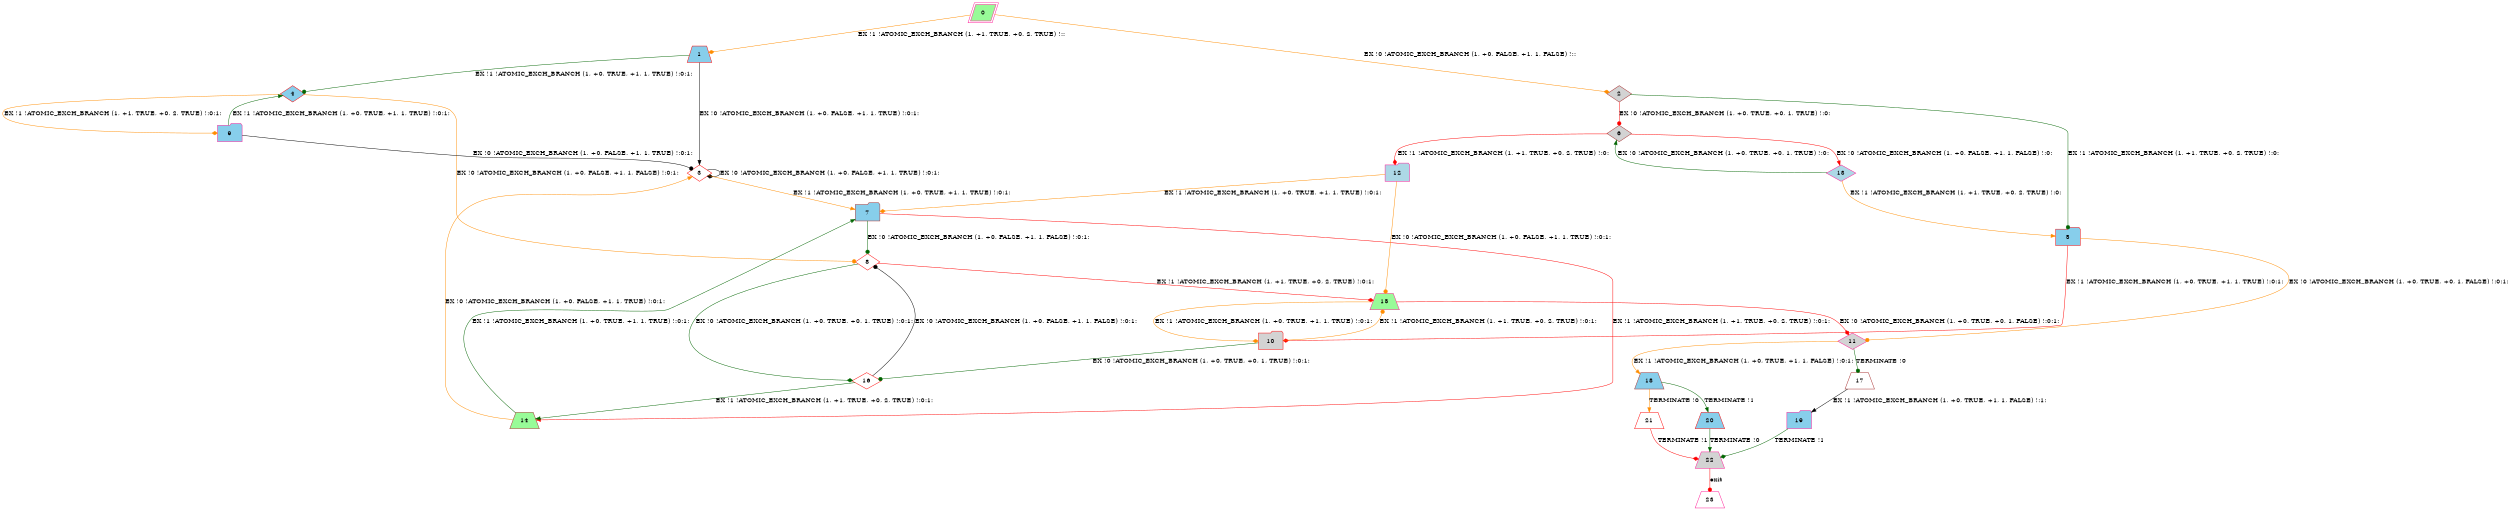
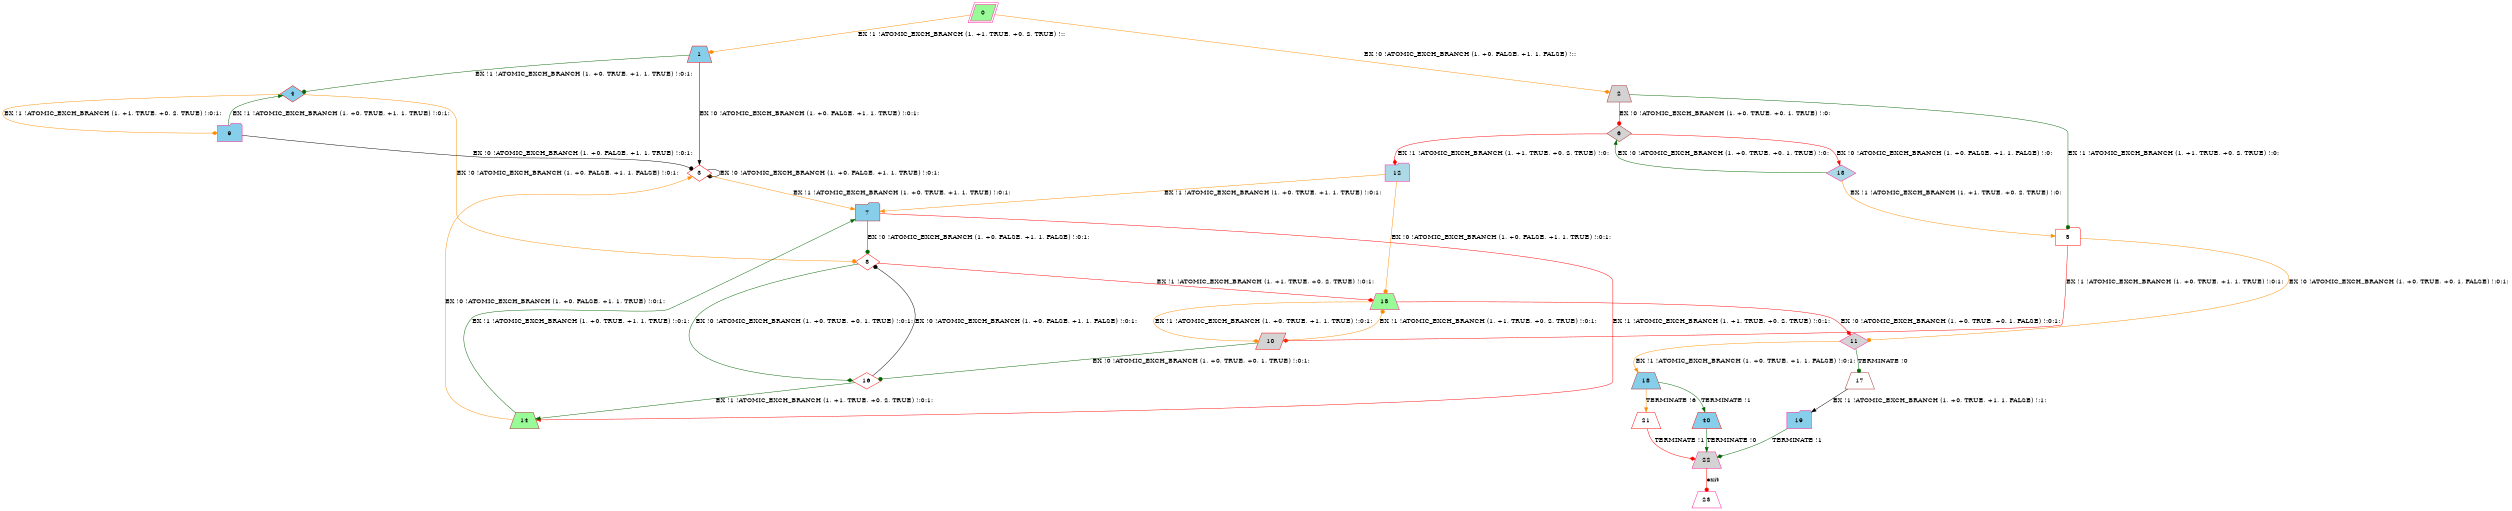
(1619, 94) -> (1619, 94)
(1135, 193) -> (1135, 193)
(2068, 237) -> (2068, 237)
(1271, 341) -> (1271, 341)
(1674, 401) -> (1671, 401)
(1710, 420) -> (1707, 420)
